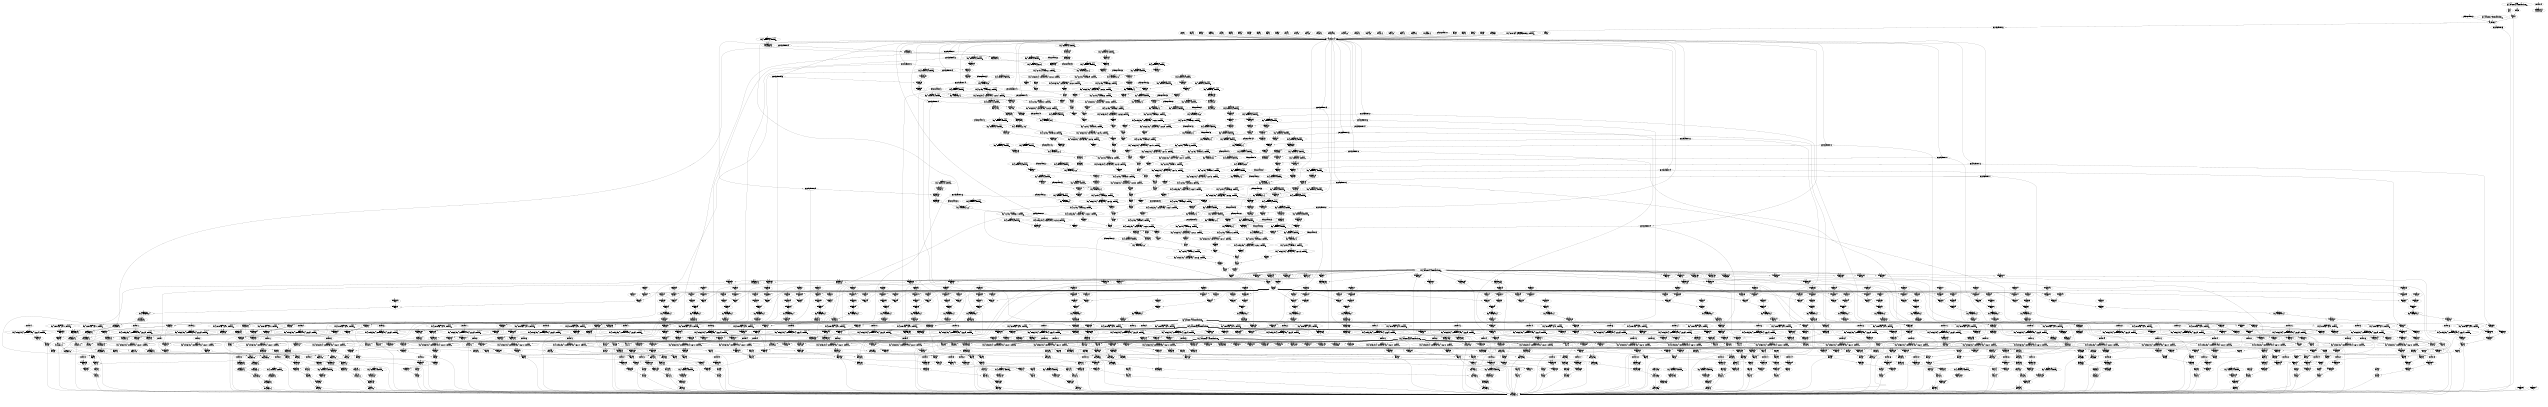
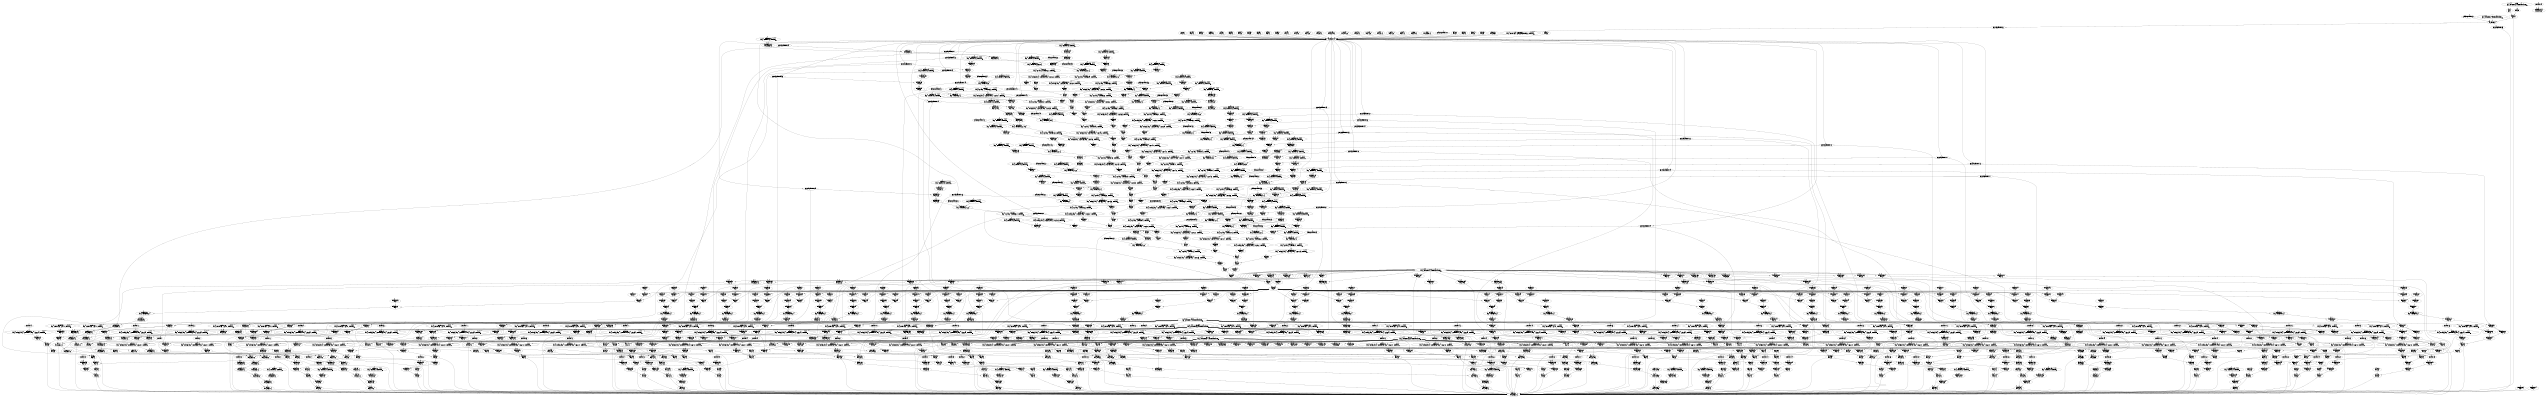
(1186, 145) -> none
